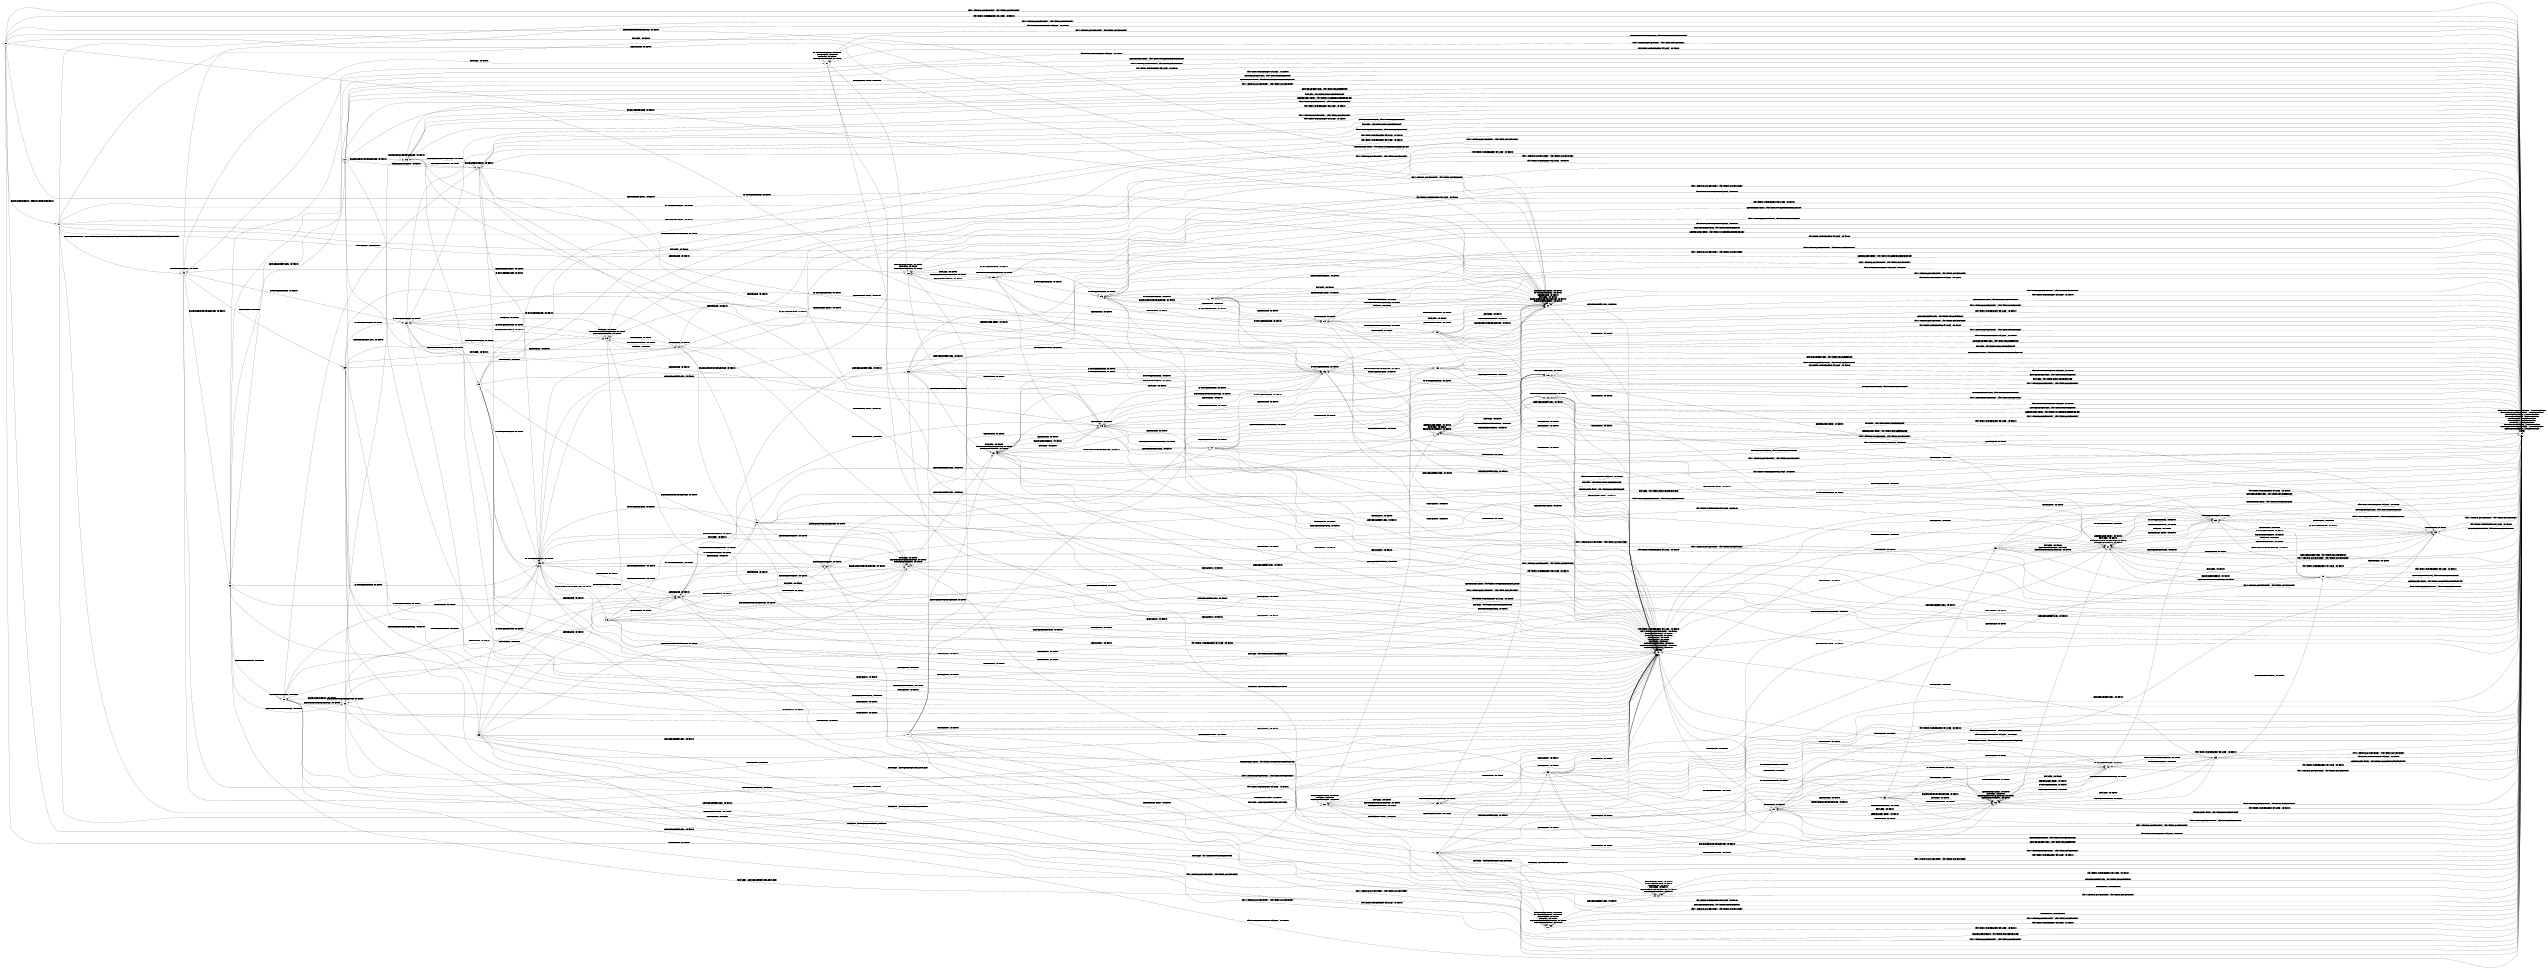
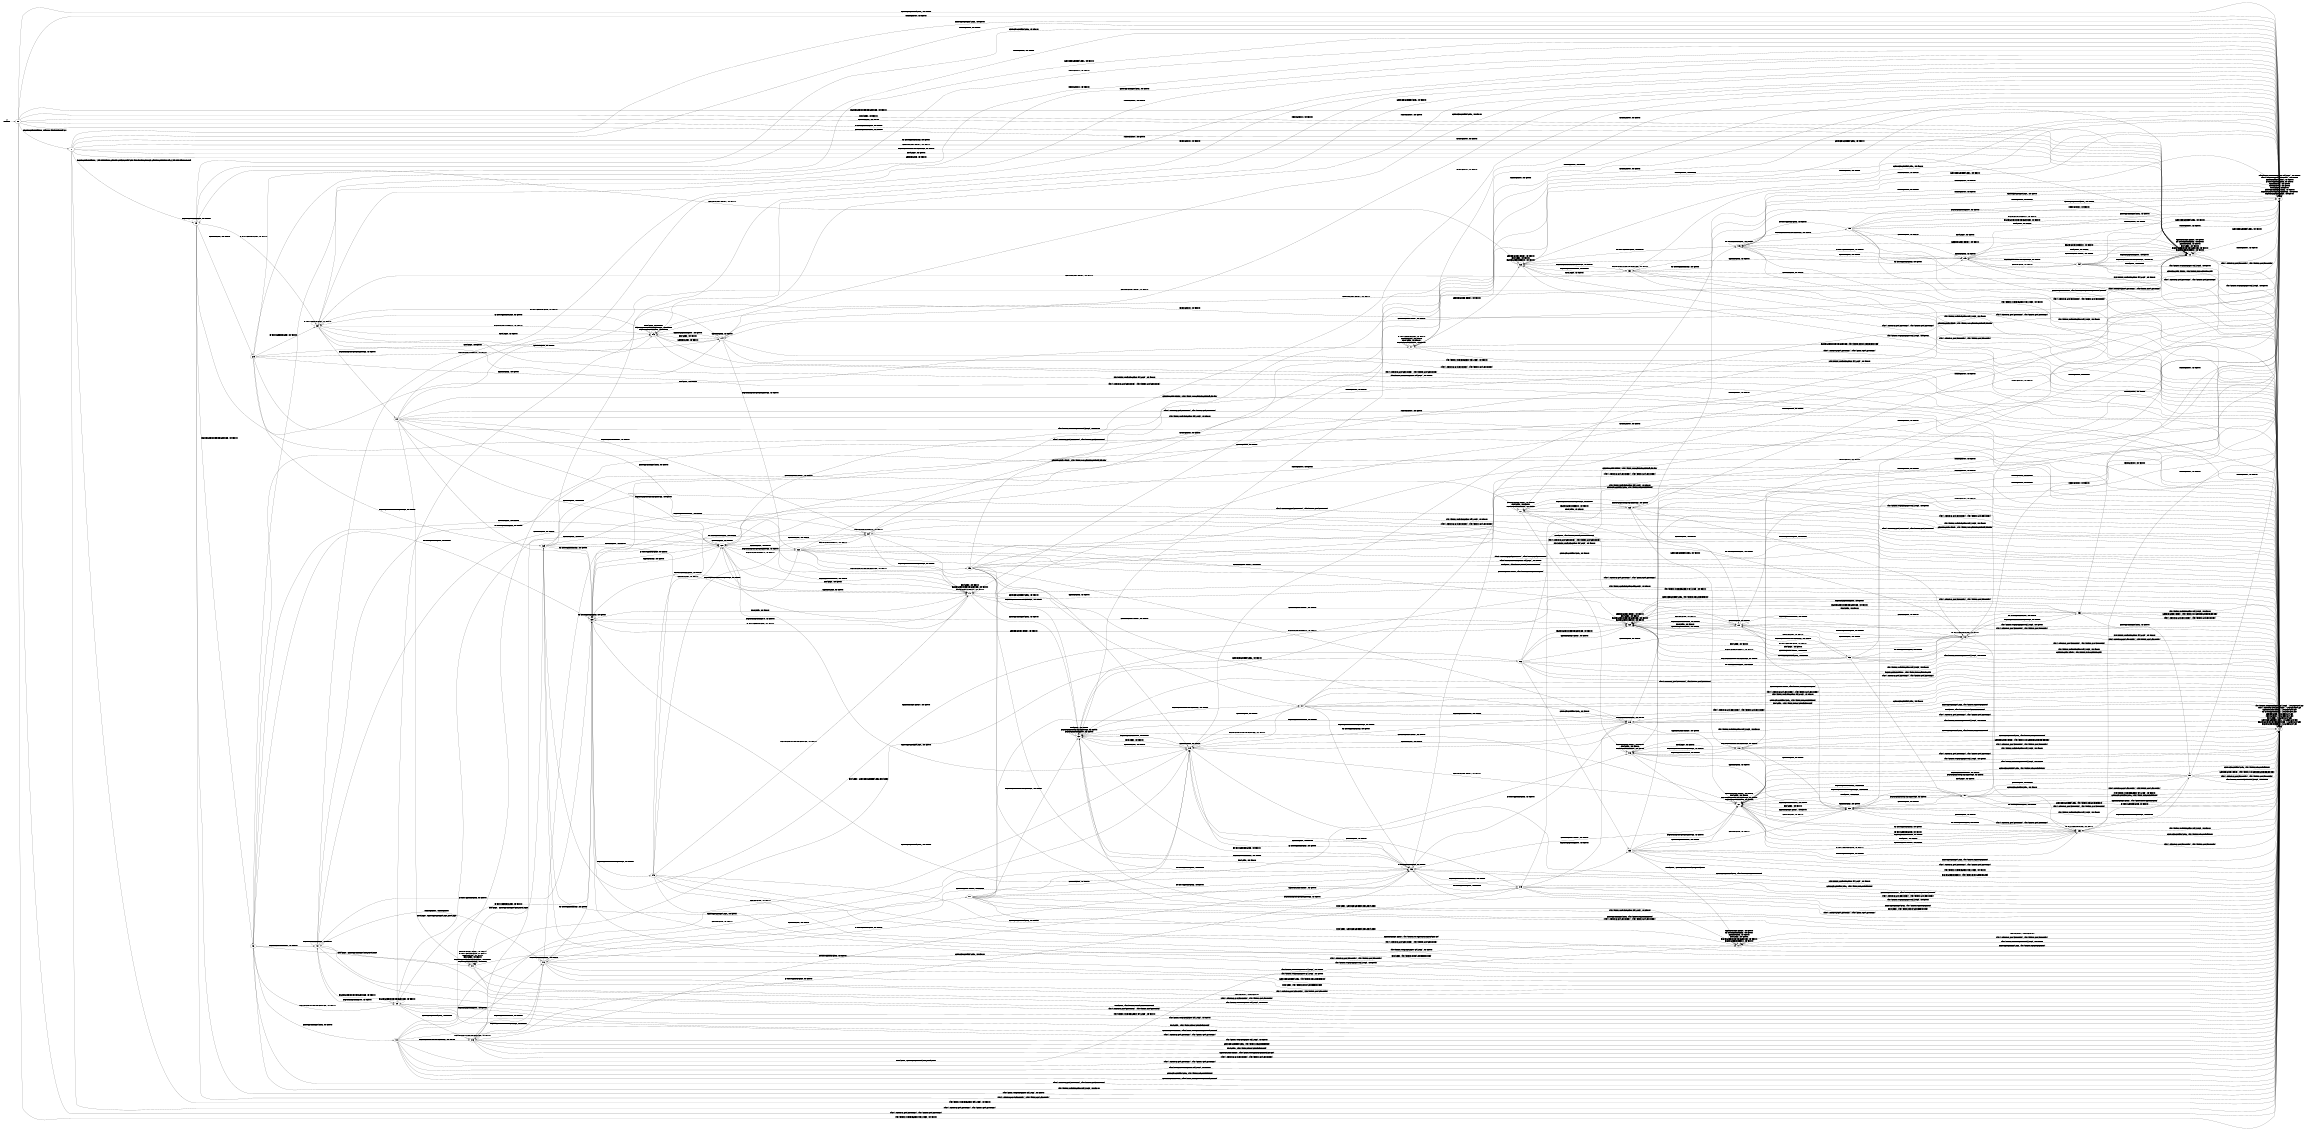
none -> (7, 122)
(927, 315) -> (1278, 290)
(2056, 681) -> none
(1689, 749) -> (1995, 403)
none -> (1906, 798)
(1025, 829) -> (539, 776)
(1548, 874) -> (1691, 890)
